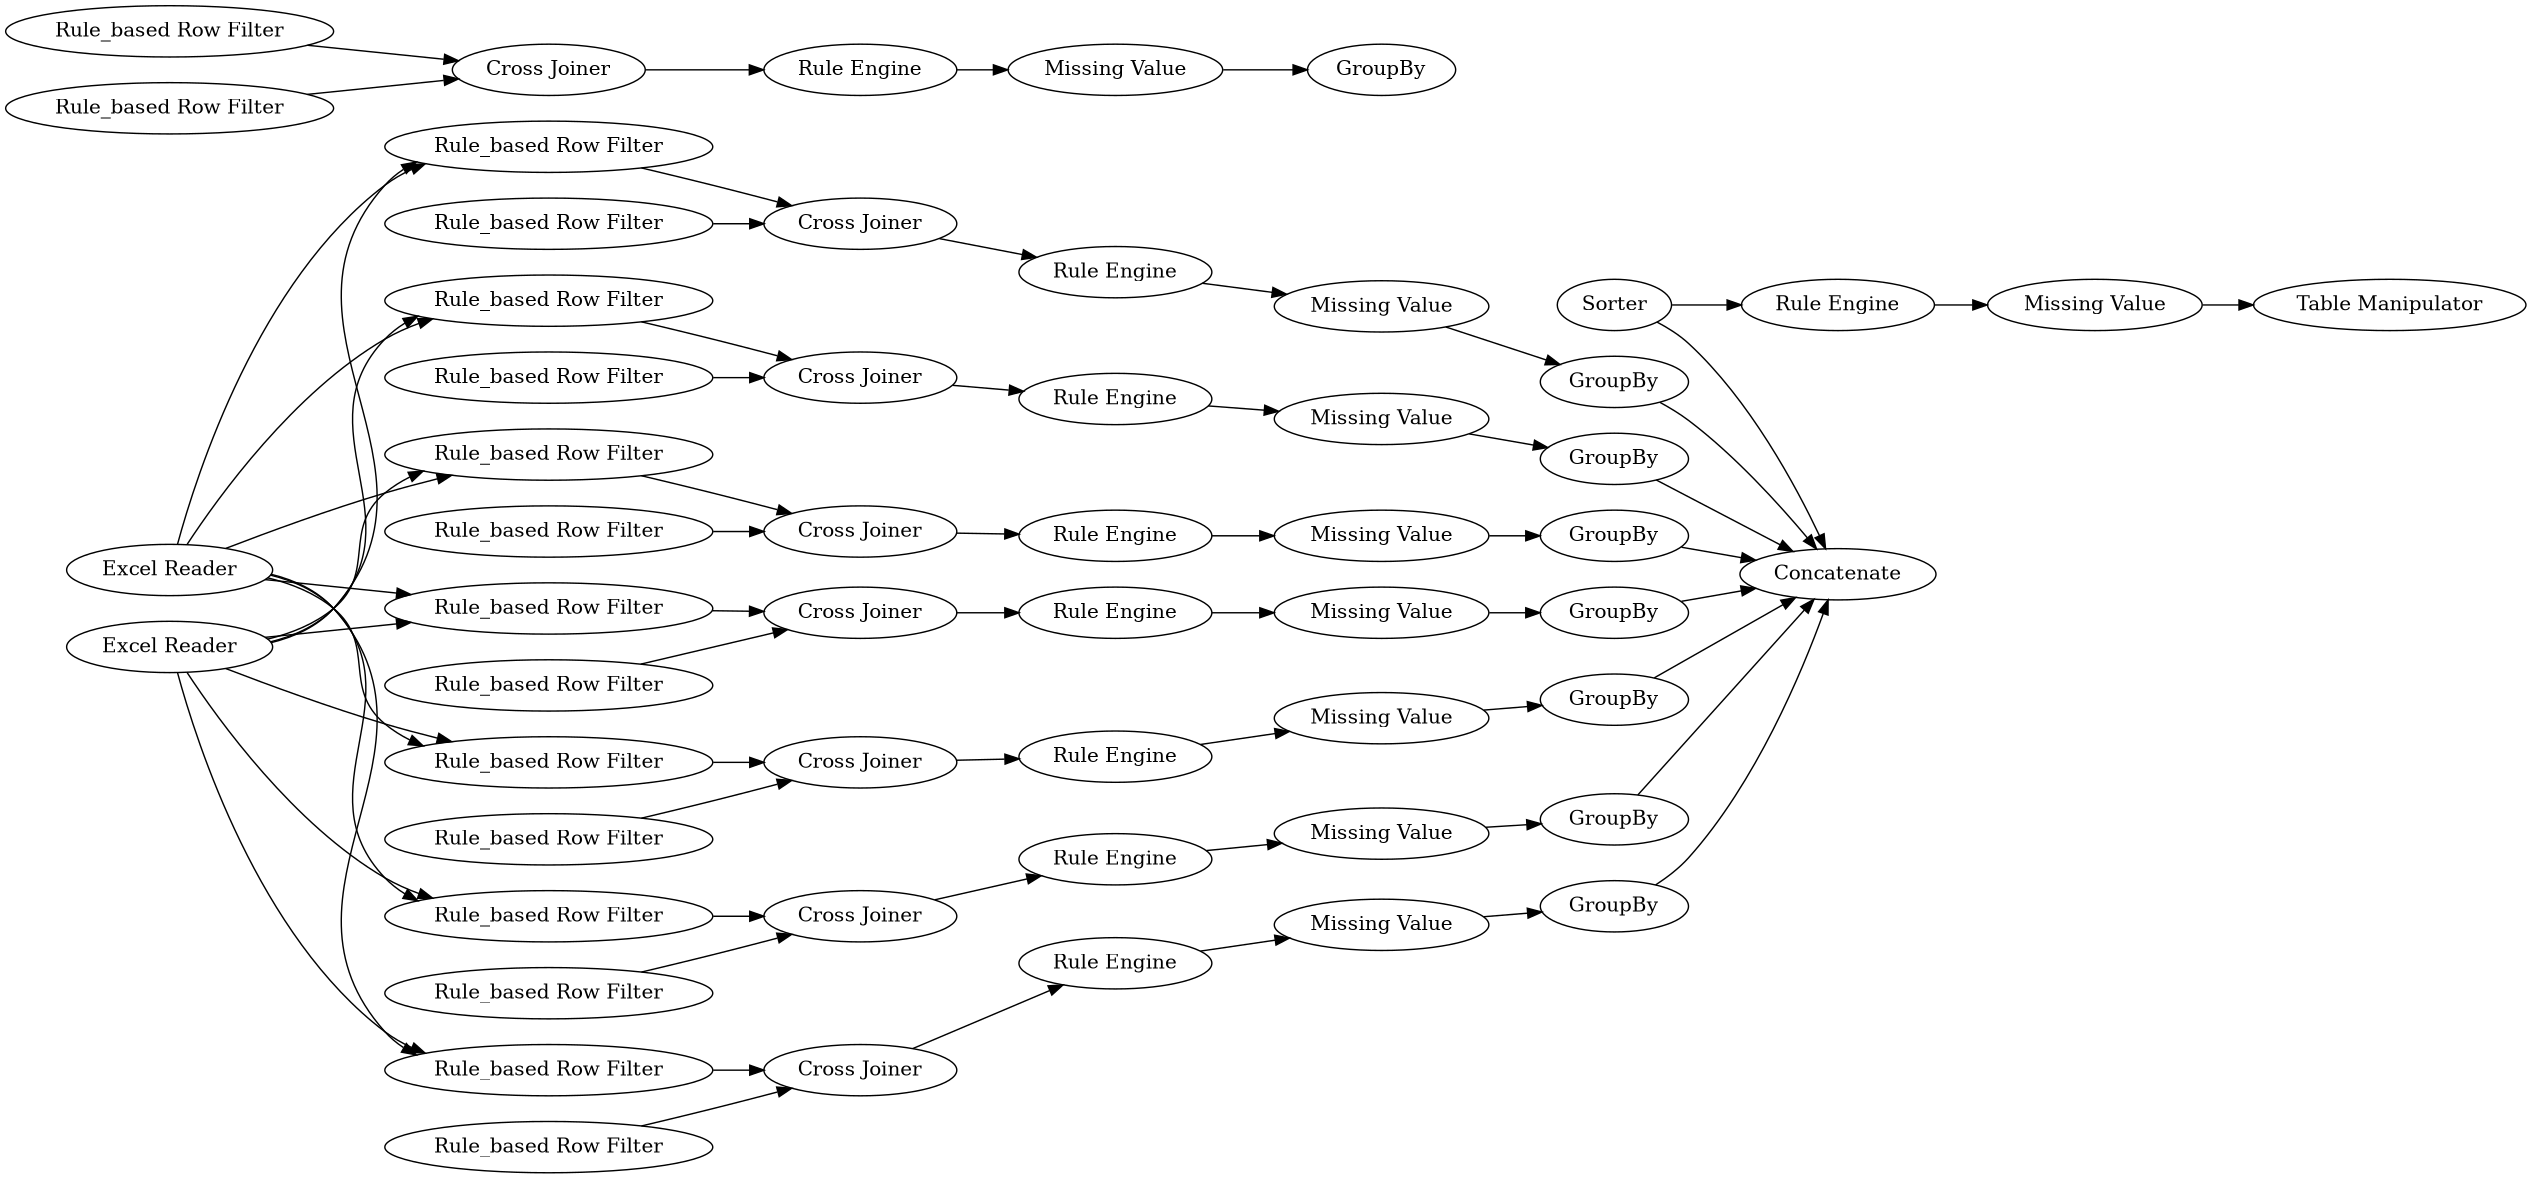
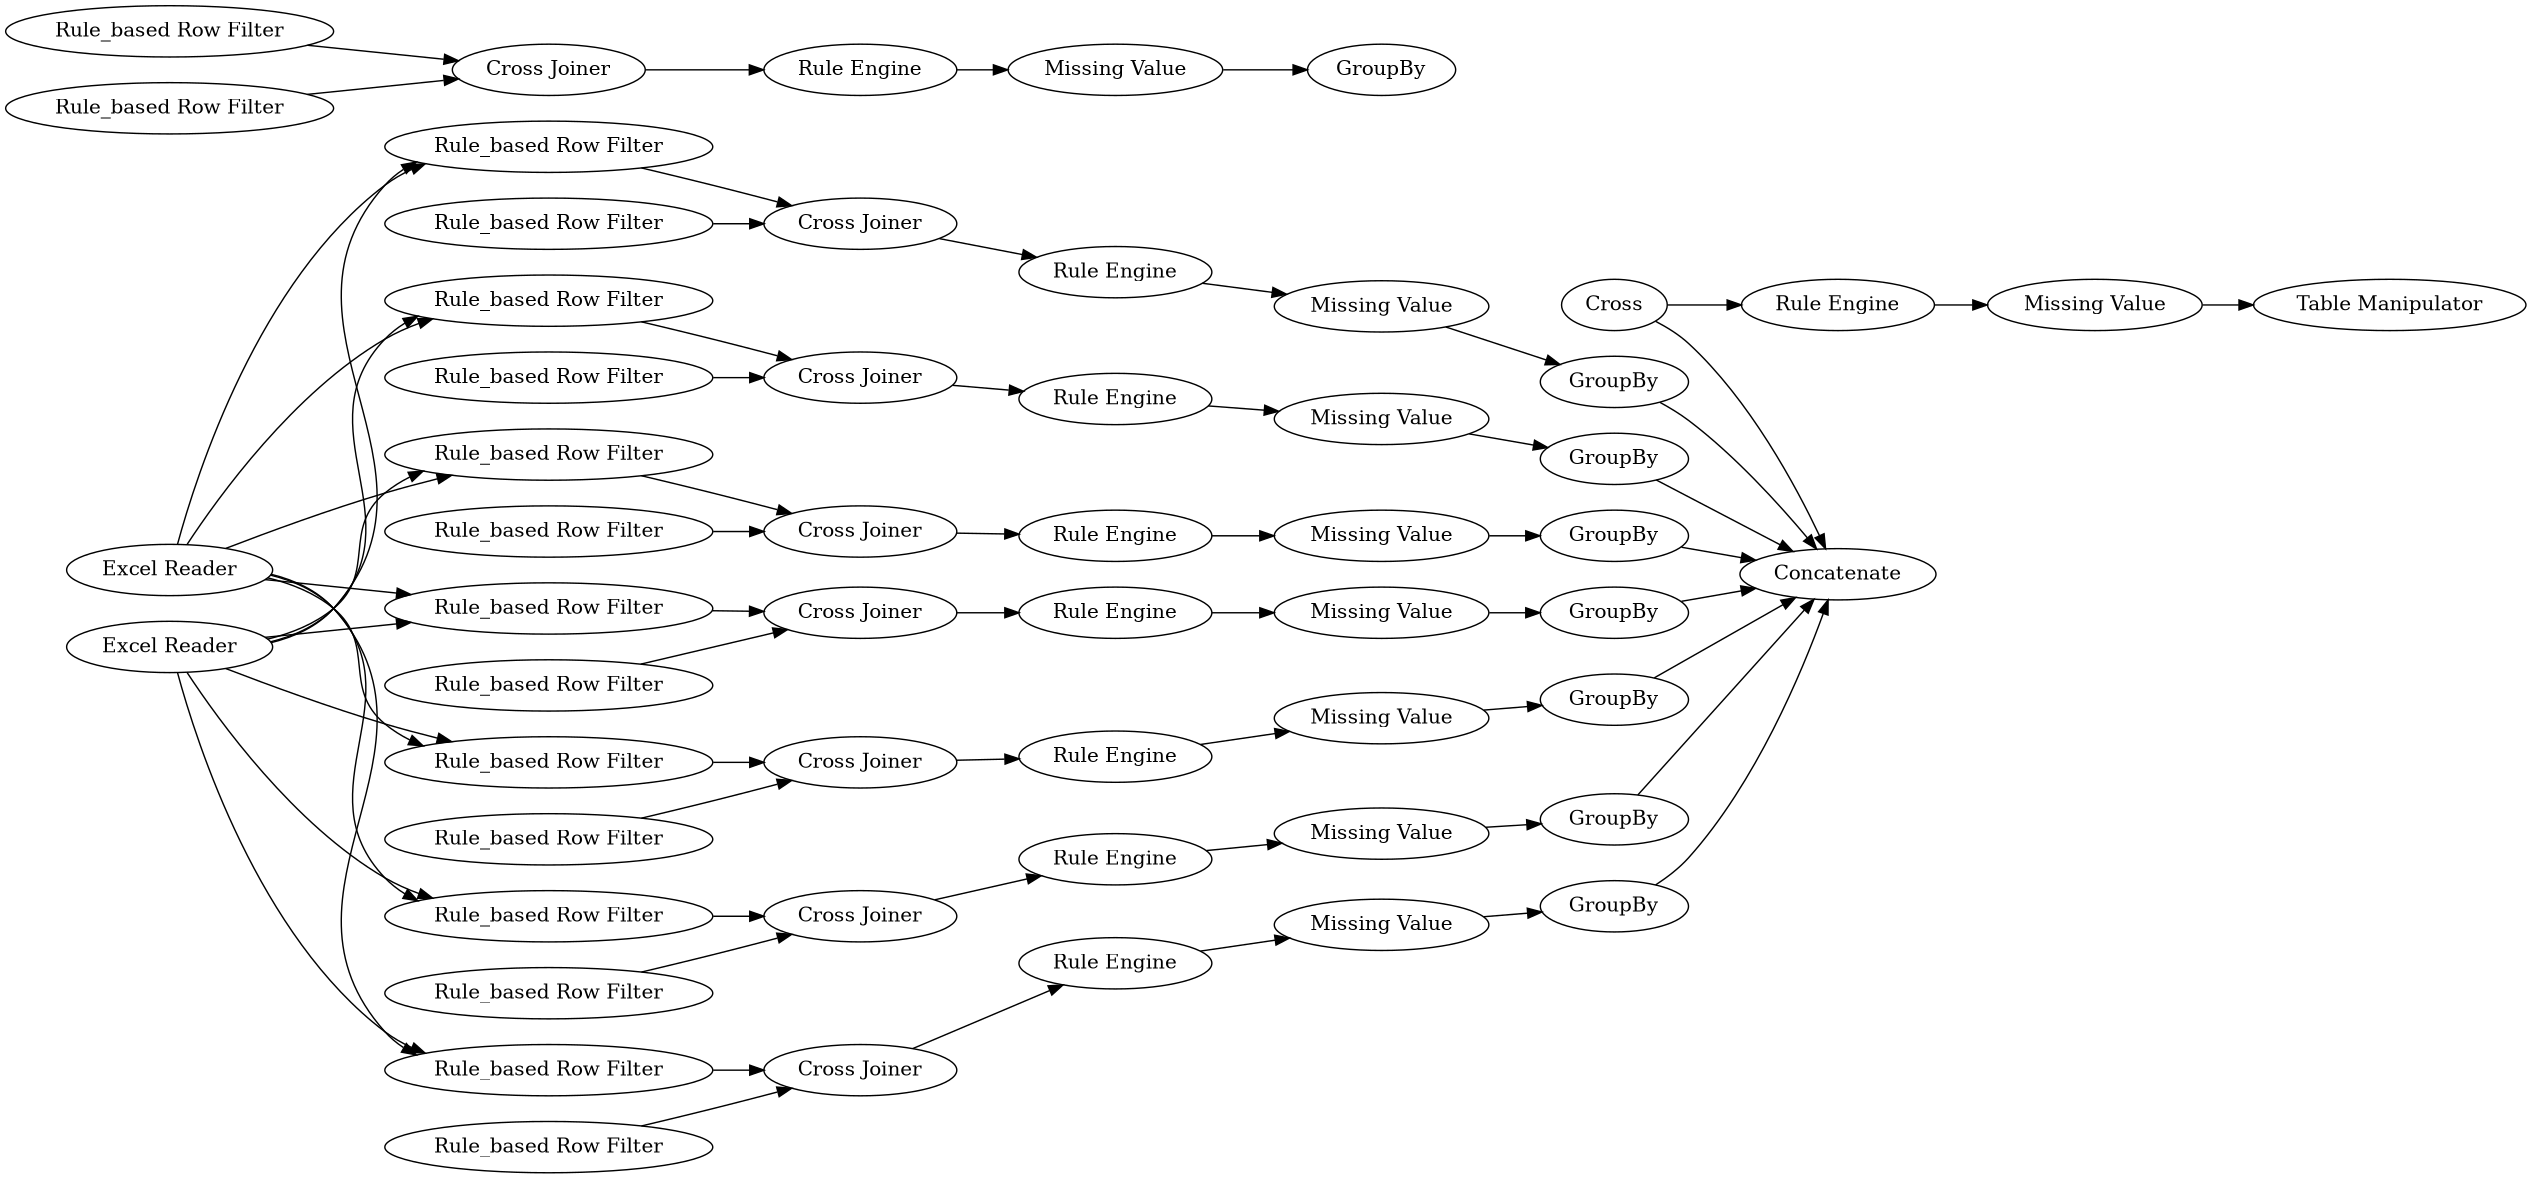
(1614, 305) -> (1614, 305)
